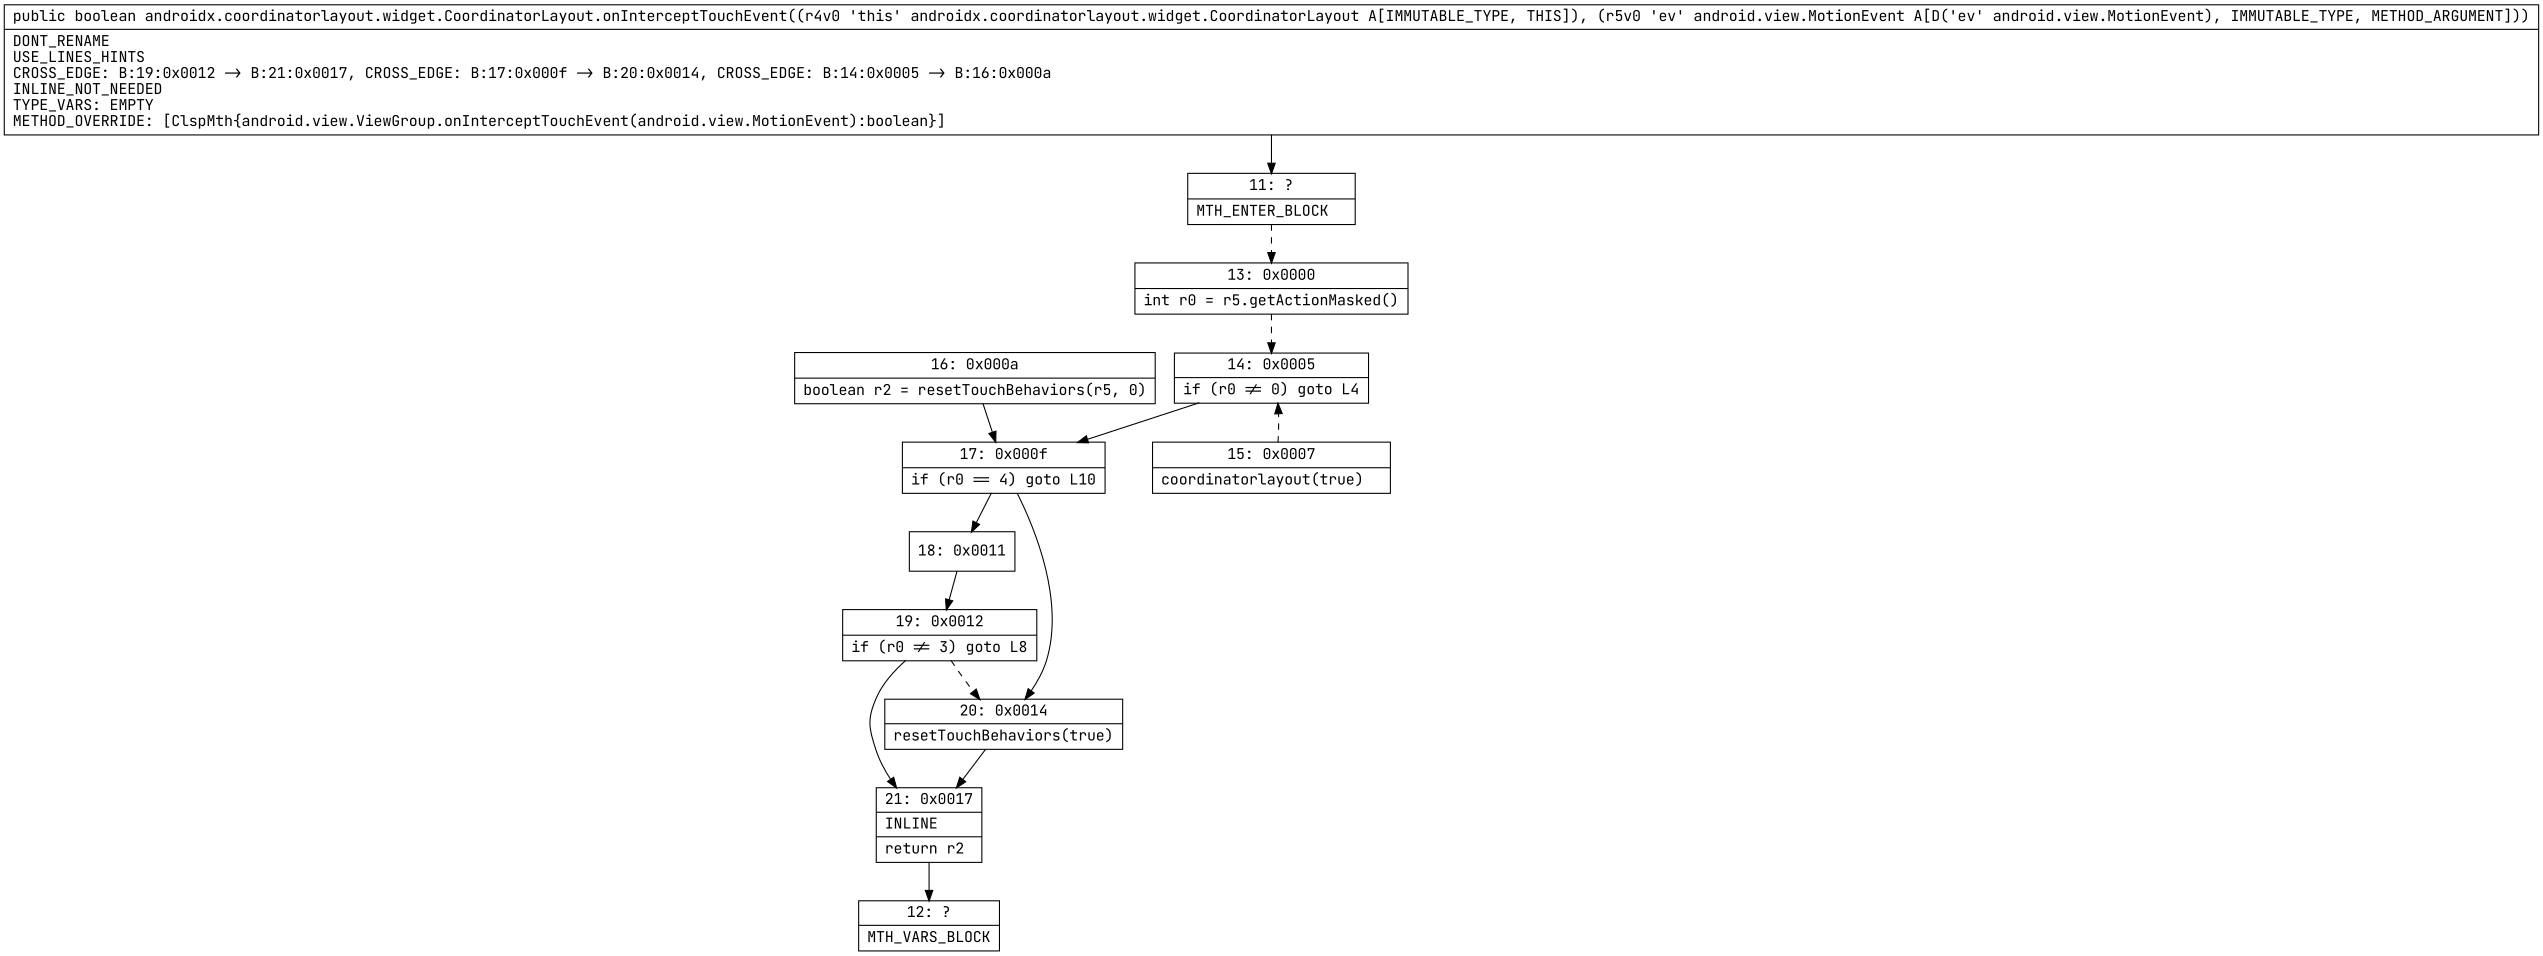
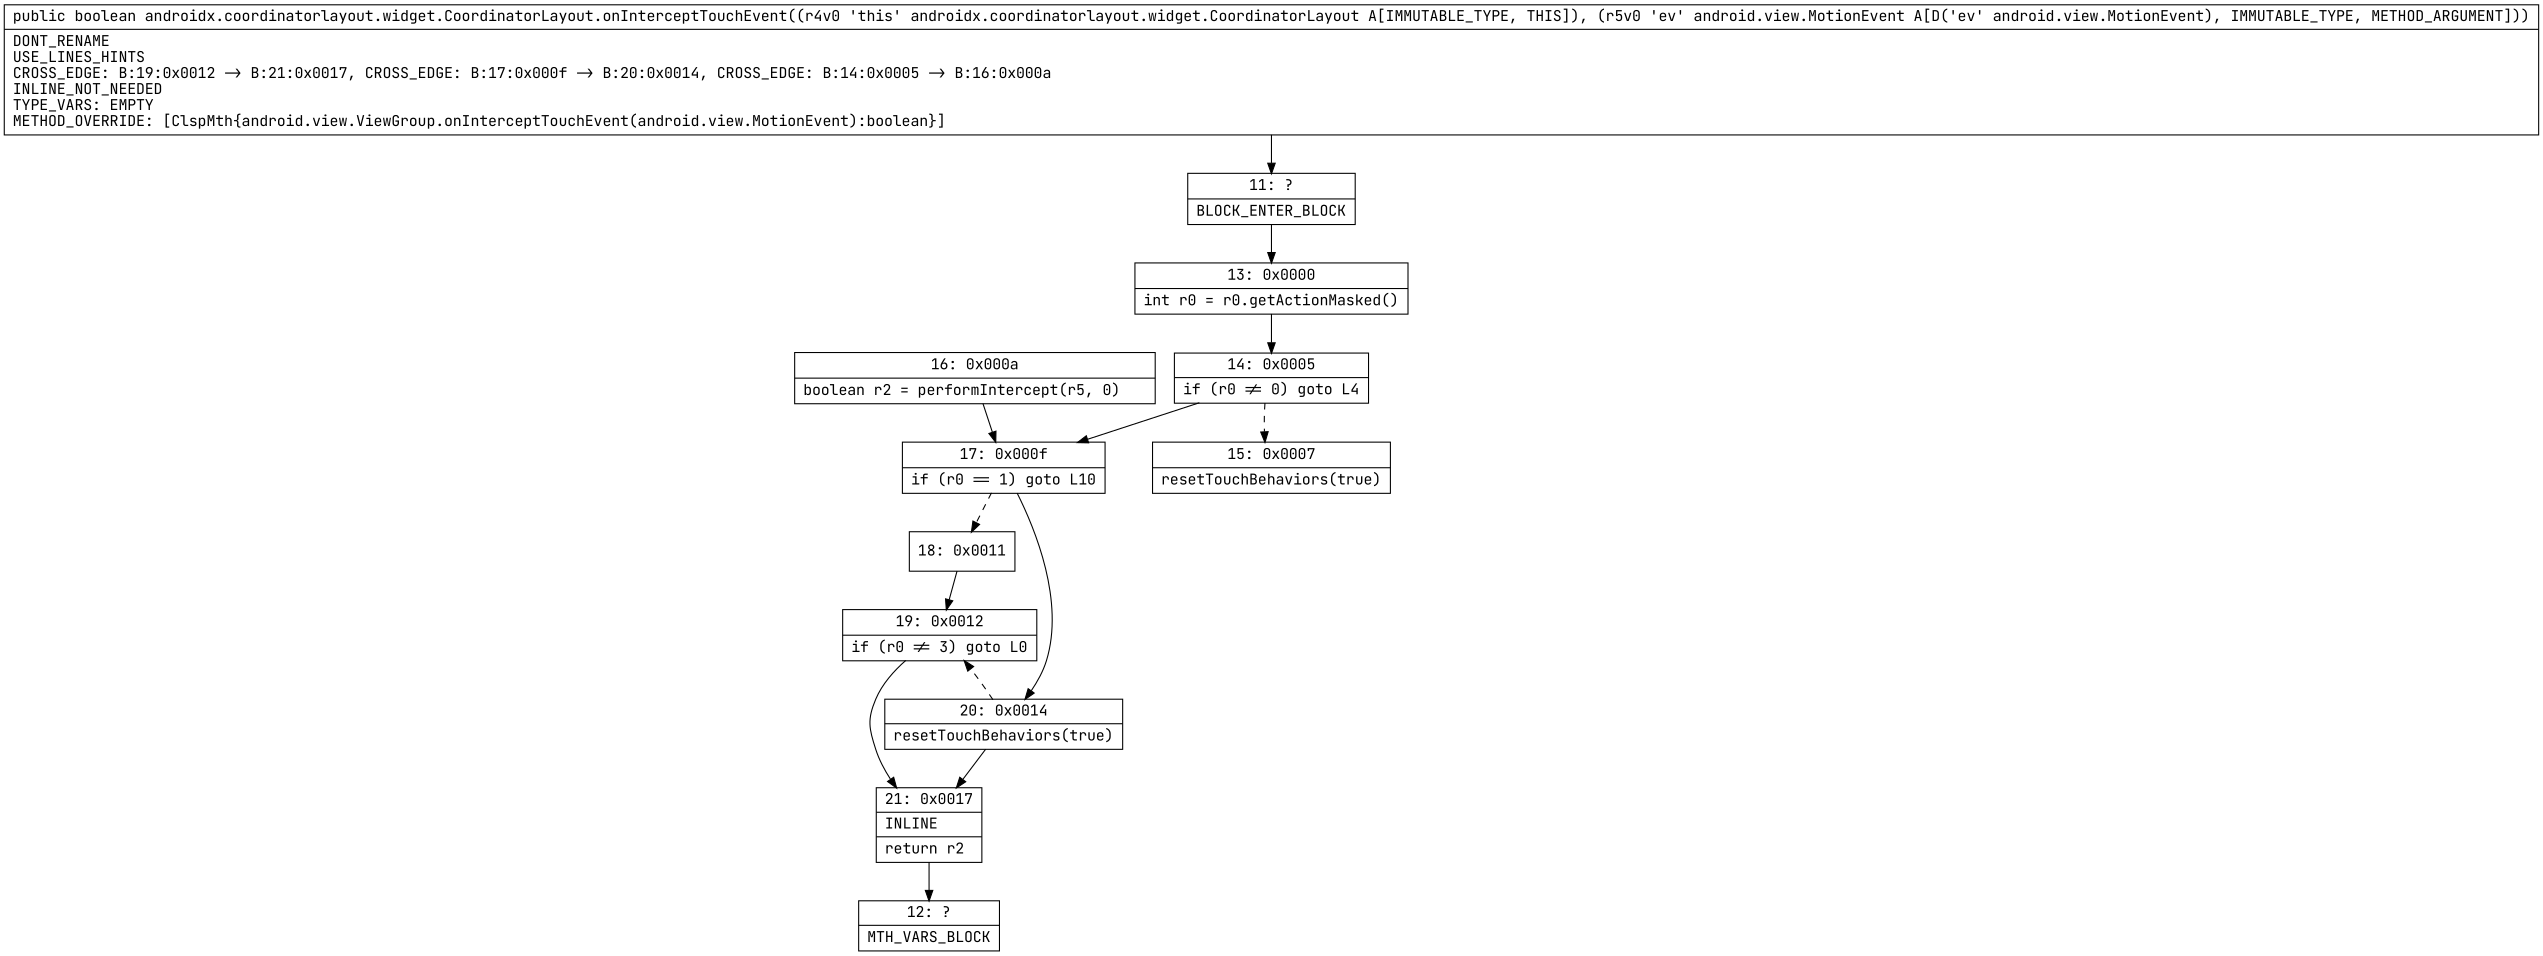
(1262, 211) -> (1271, 211)
(1271, 238) -> (1271, 238)
(1271, 301) -> (1271, 301)
(1271, 328) -> (1271, 328)
(975, 390) -> (962, 390)
(1279, 428) -> (1264, 417)
(1004, 480) -> (1004, 480)
(1262, 480) -> (1271, 480)
(984, 508) -> (984, 508)
(940, 647) -> (940, 647)
(962, 676) -> (982, 684)
